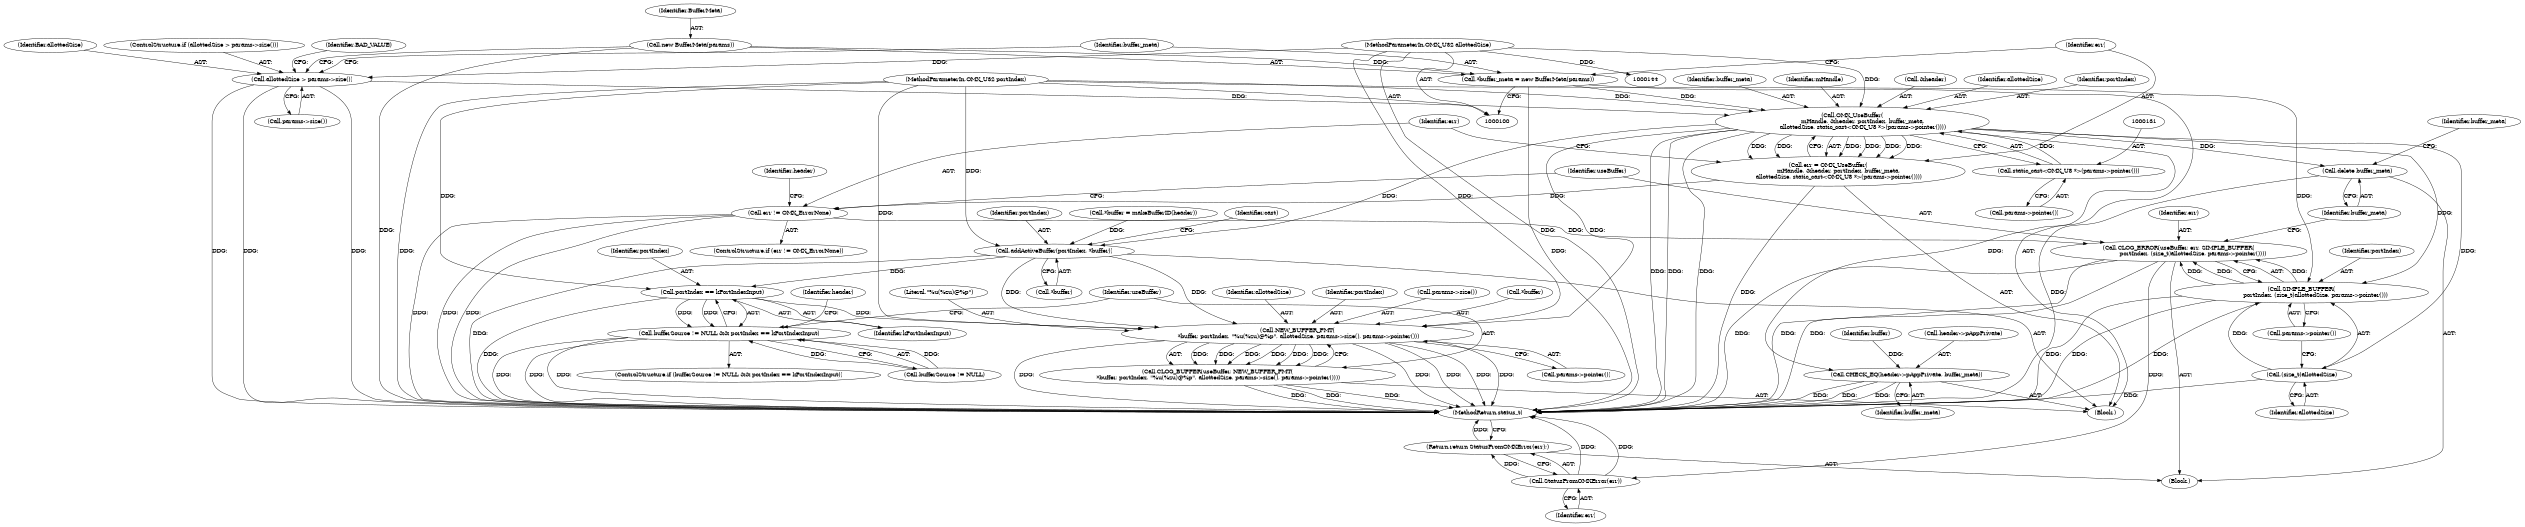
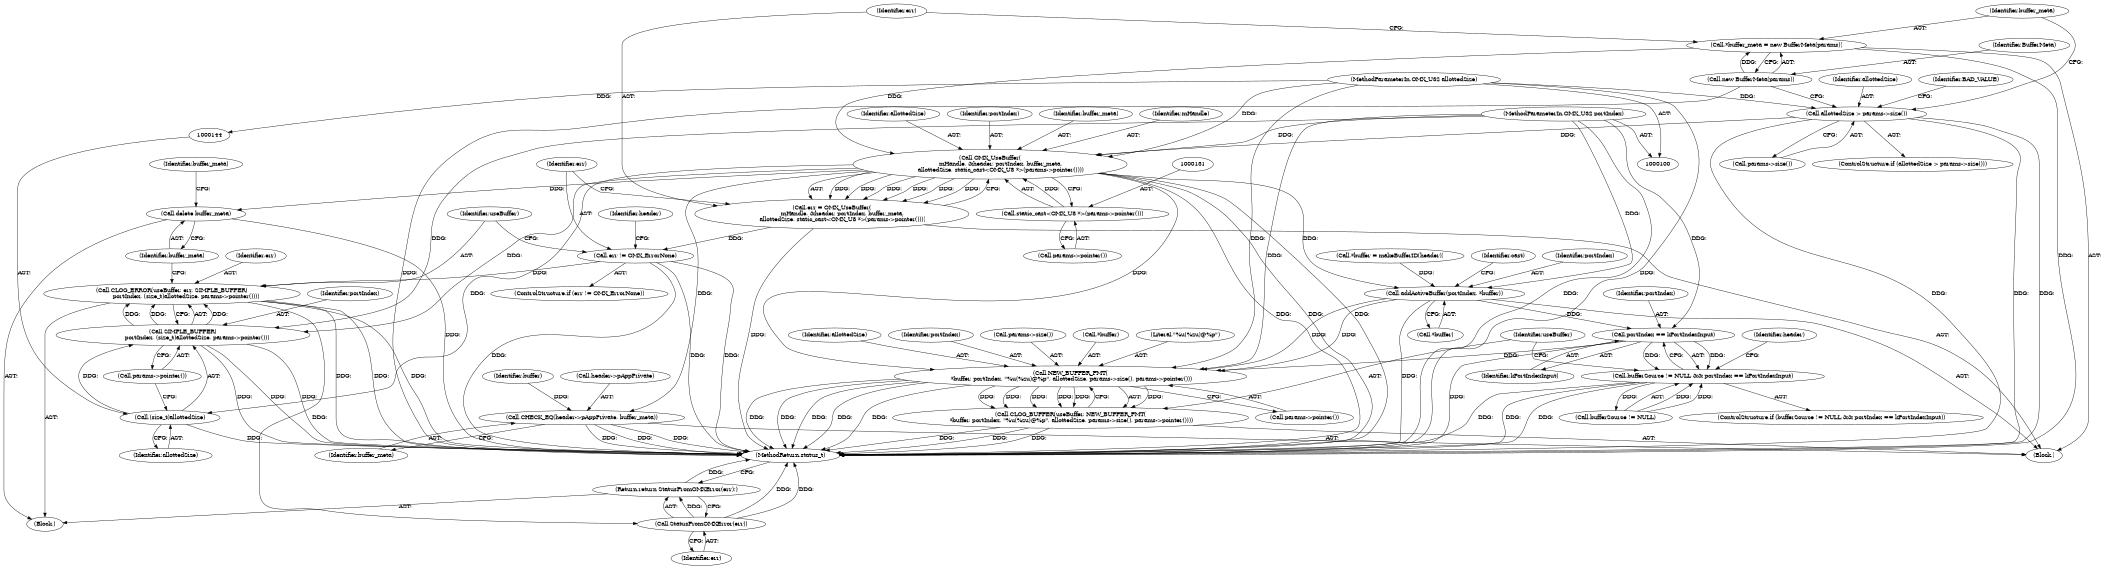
(251, 62) -> (1883, 138)
(1926, 80) -> none
(1505, 97) -> (1764, 61)
none -> (18, 234)
(866, 354) -> (1631, 397)
